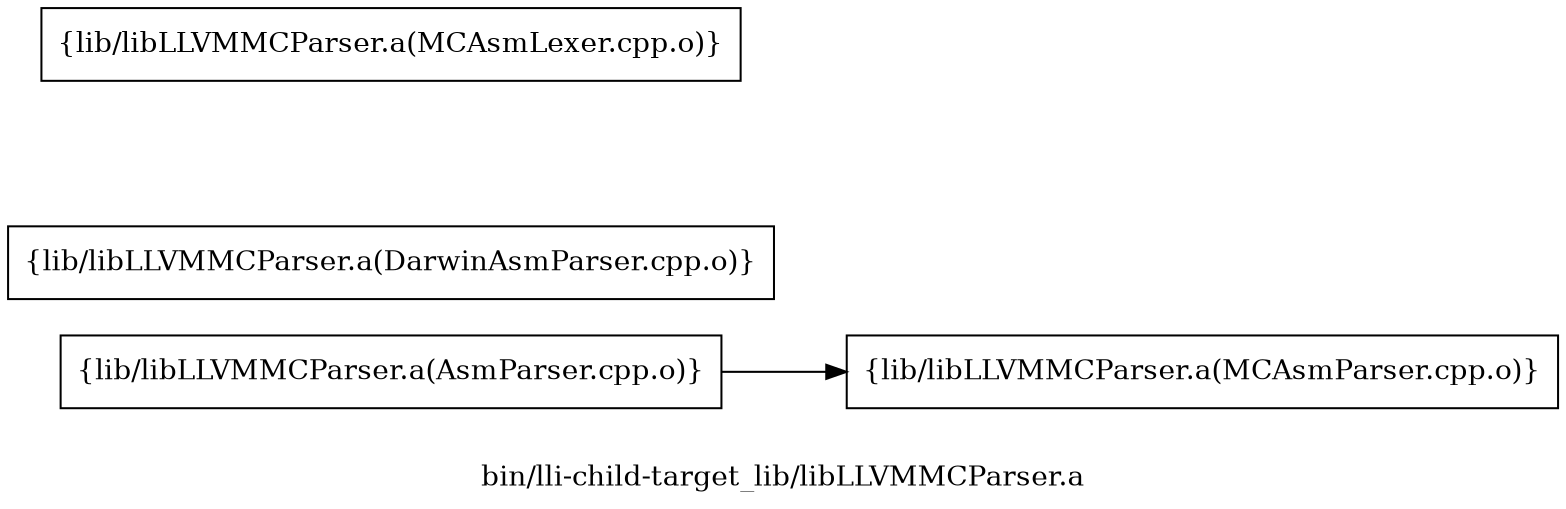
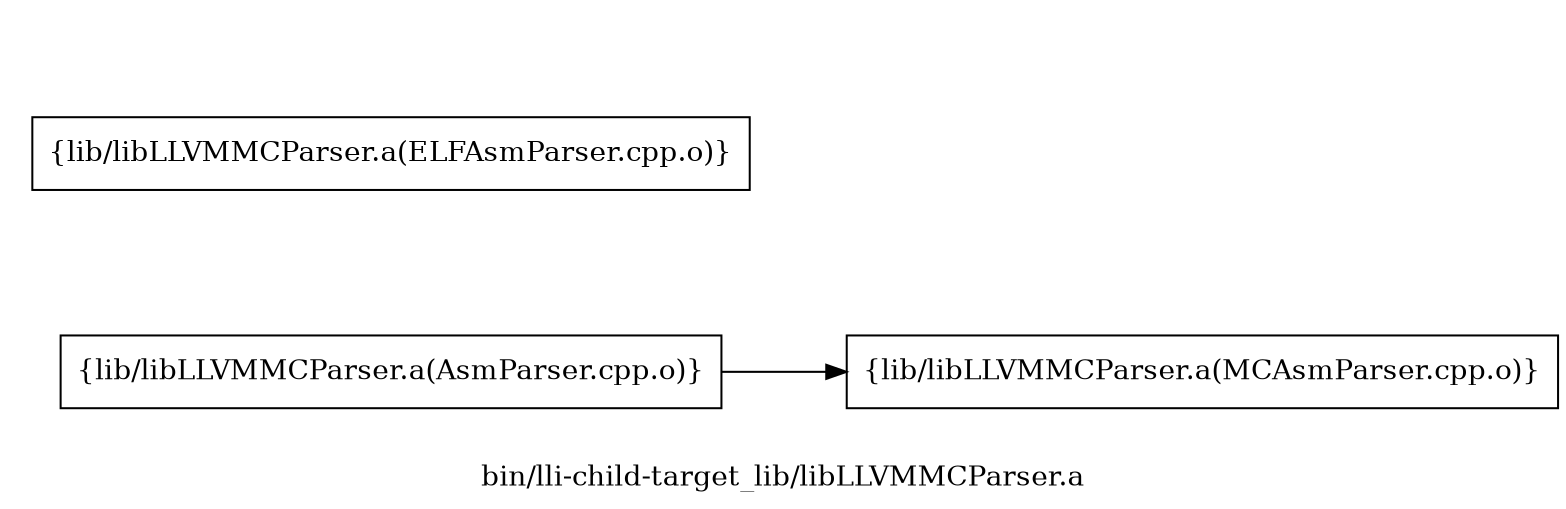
(391, 44) -> none
none -> (391, 154)
(391, 263) -> none
